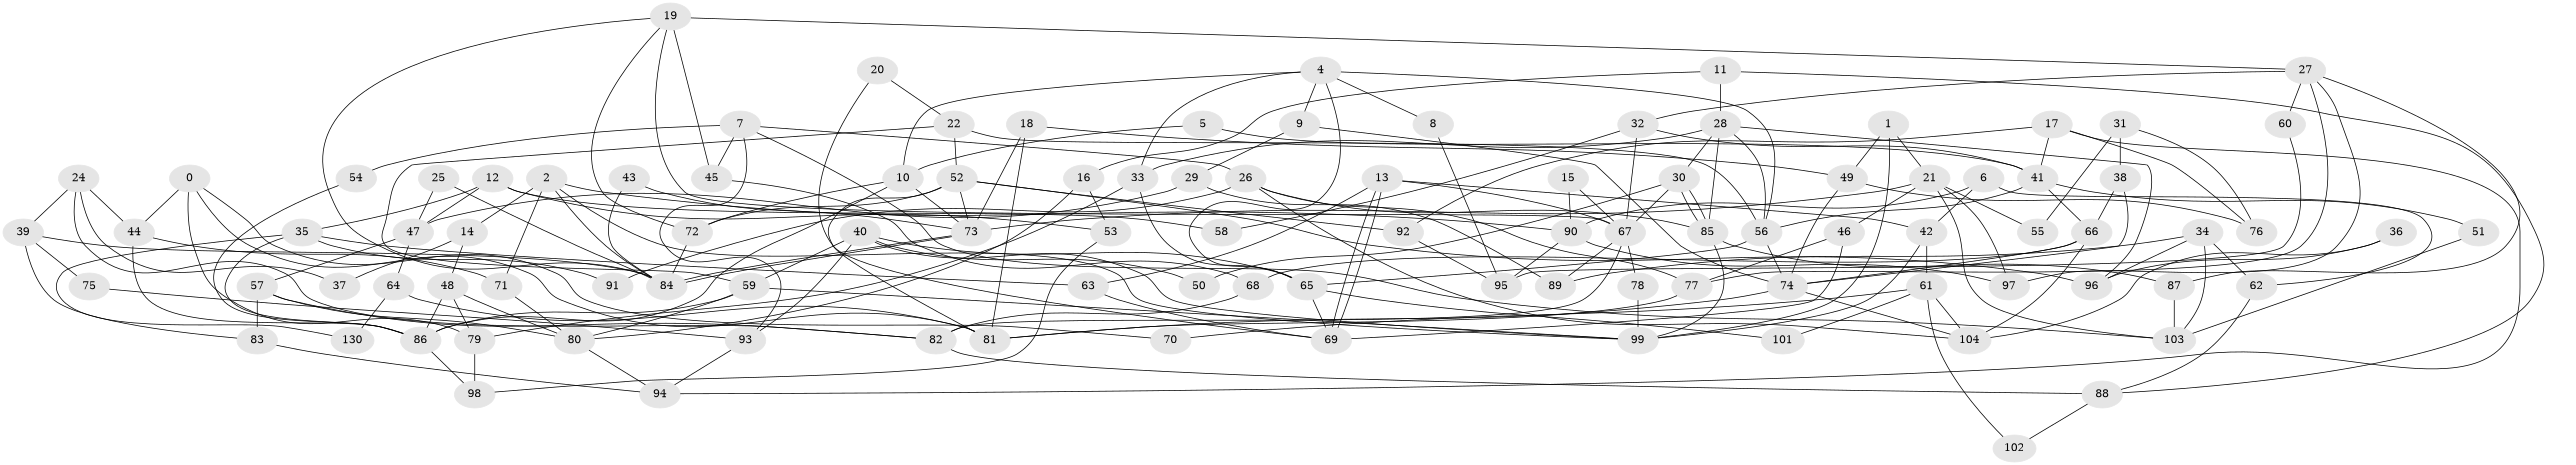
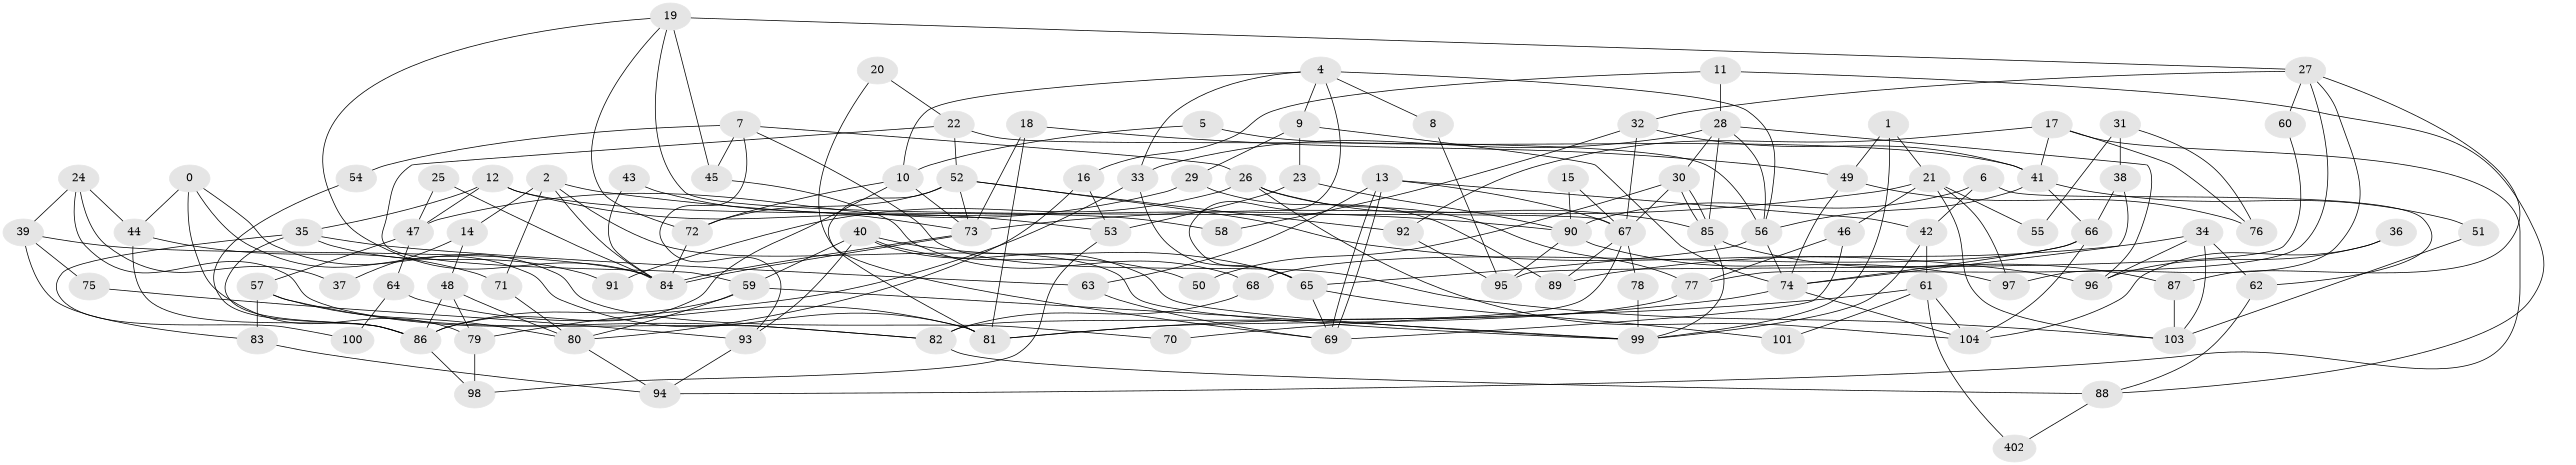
none -> (1300, 178)
(352, 340) -> (352, 340)
(2014, 448) -> (2014, 448)
